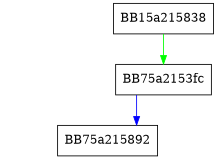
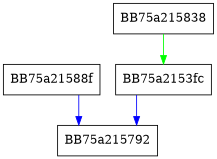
(164, 19) -> (164, 19)
none -> (52, 80)
(108, 141) -> (108, 141)
